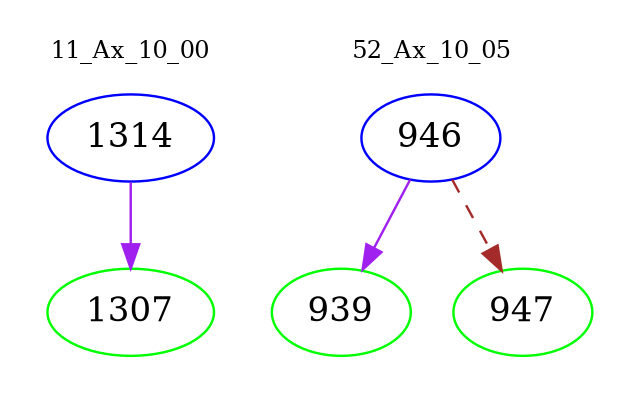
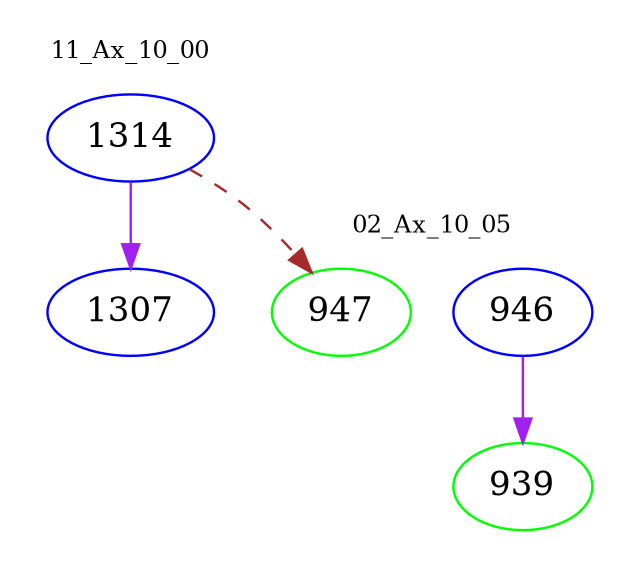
(432, 52) -> (432, 226)
(471, 214) -> (267, 225)
(131, 312) -> (131, 312)
